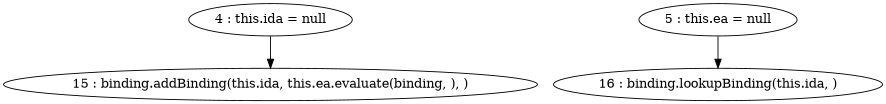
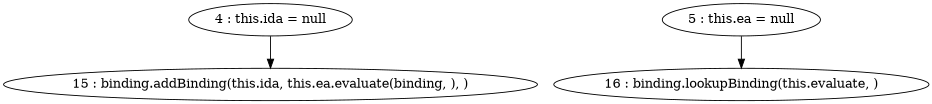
(718, 84) -> (741, 84)
